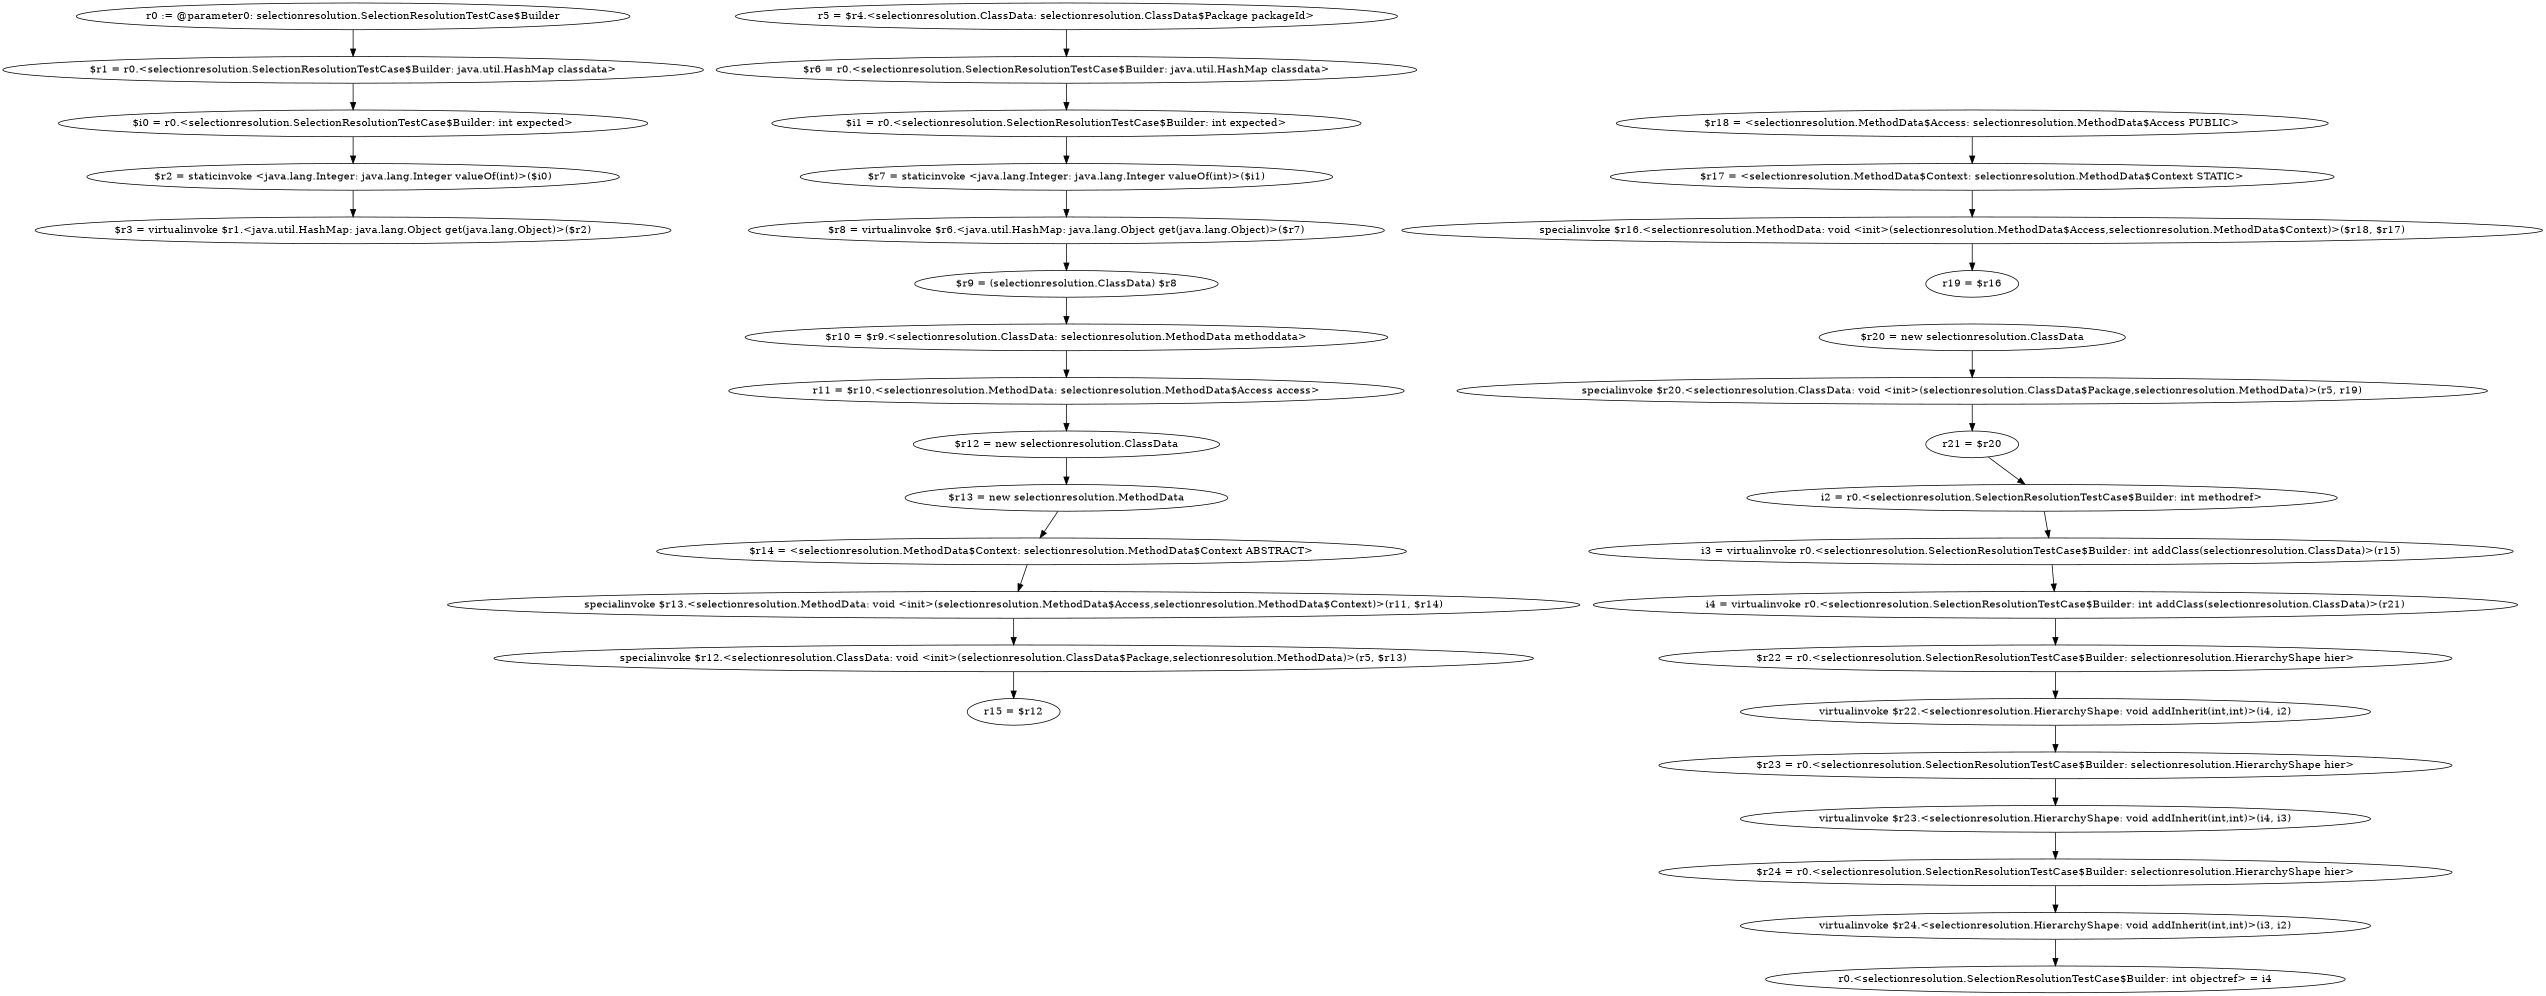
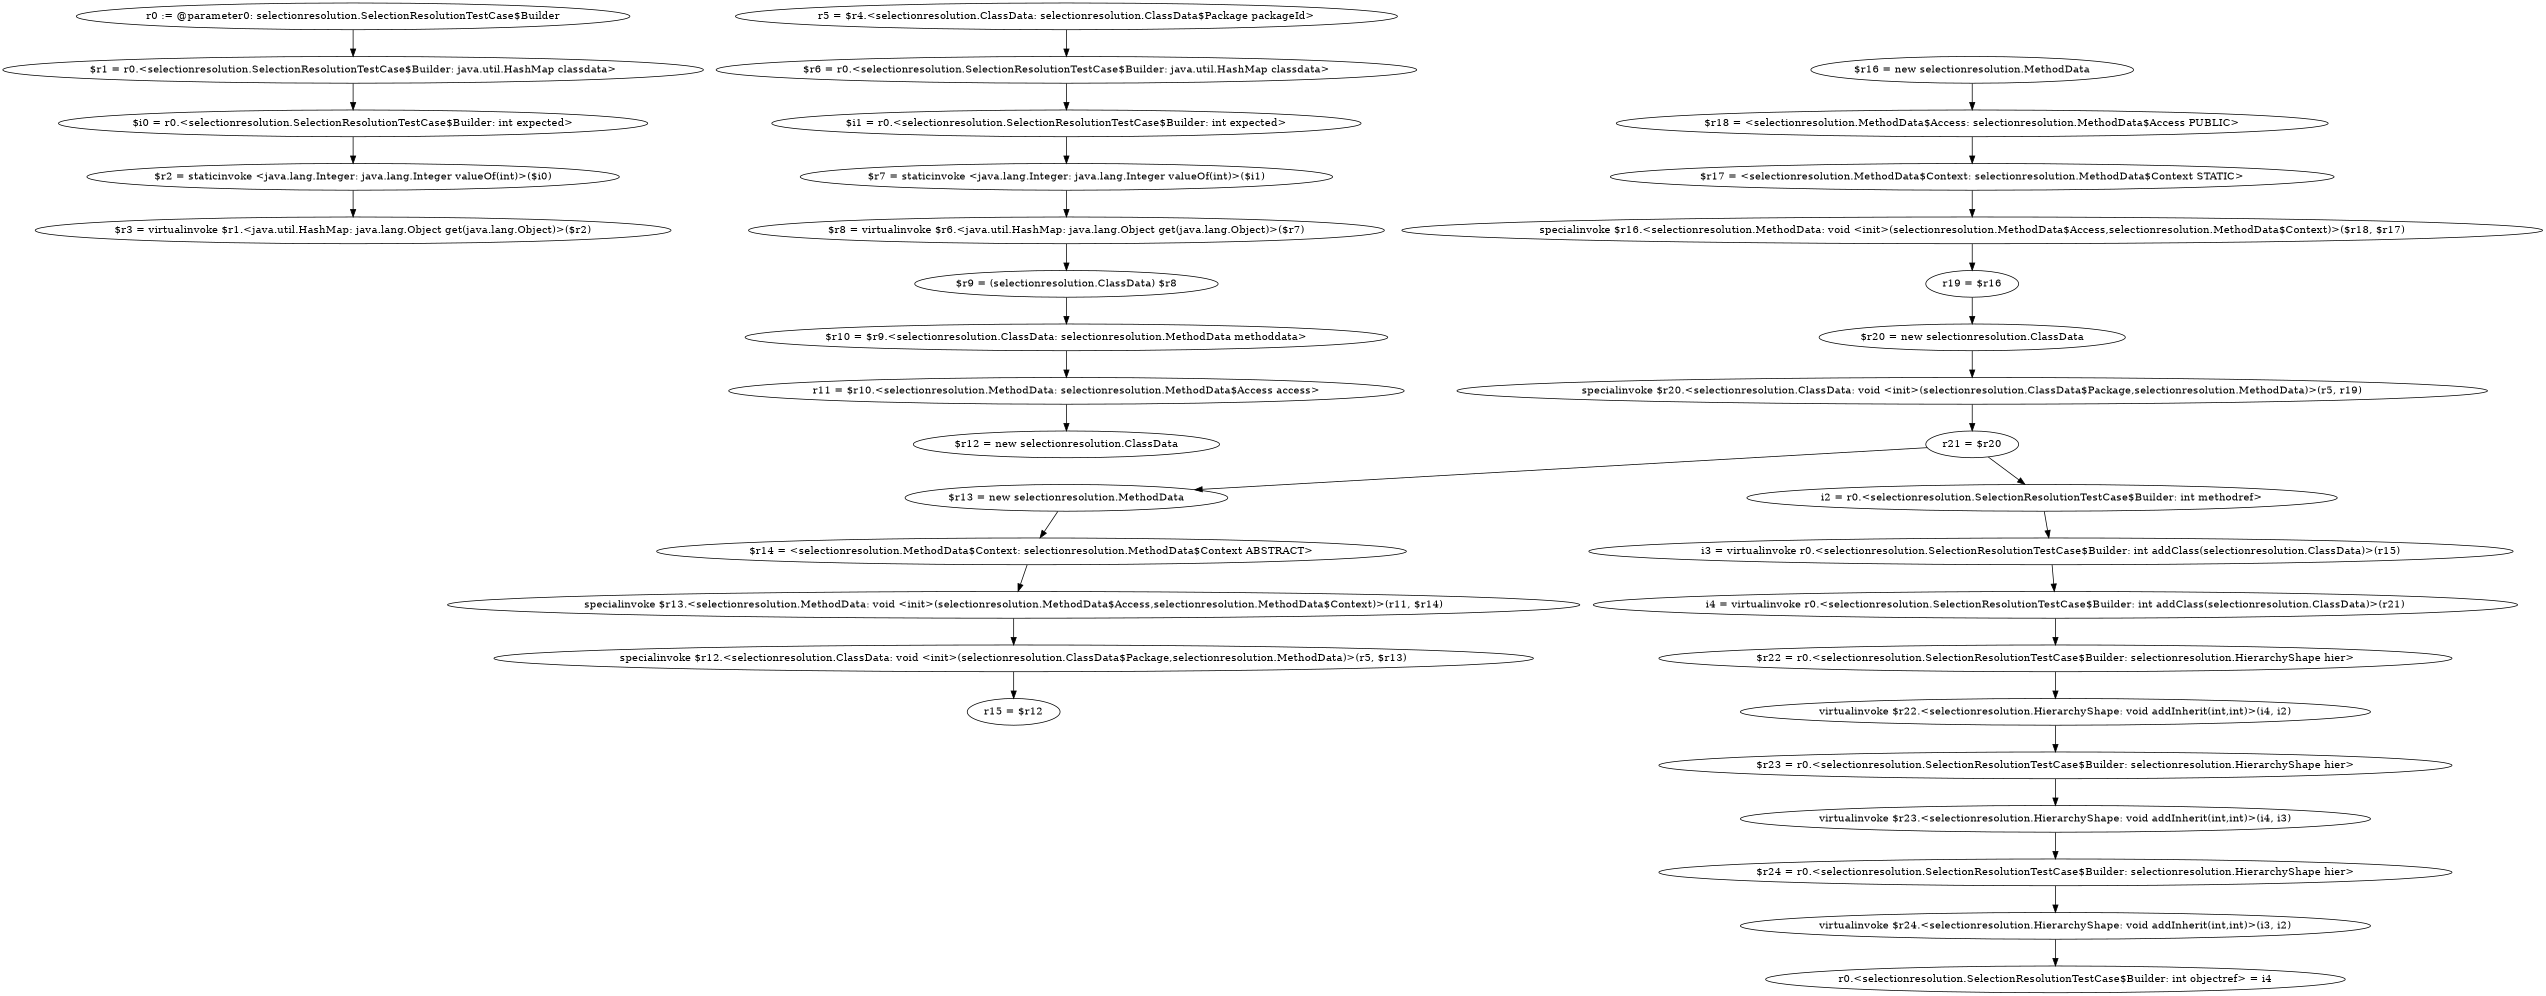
none -> (1972, 70)
none -> (1972, 307)
(1066, 467) -> (1565, 468)
